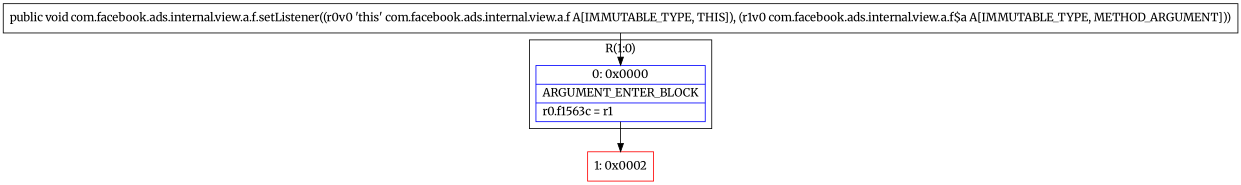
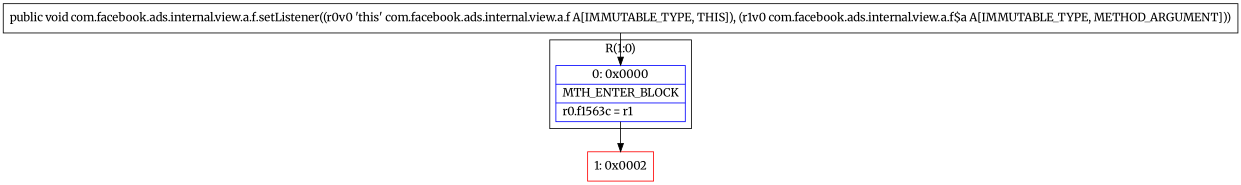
(621, 93) -> (621, 93)
